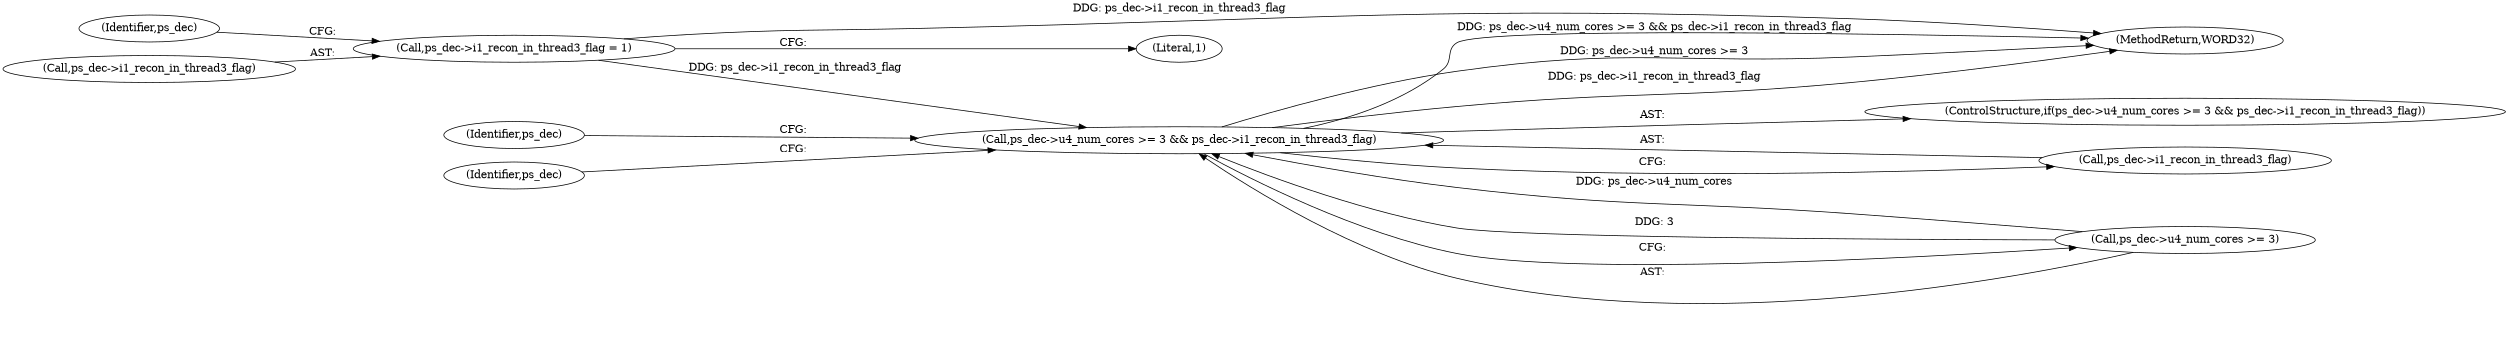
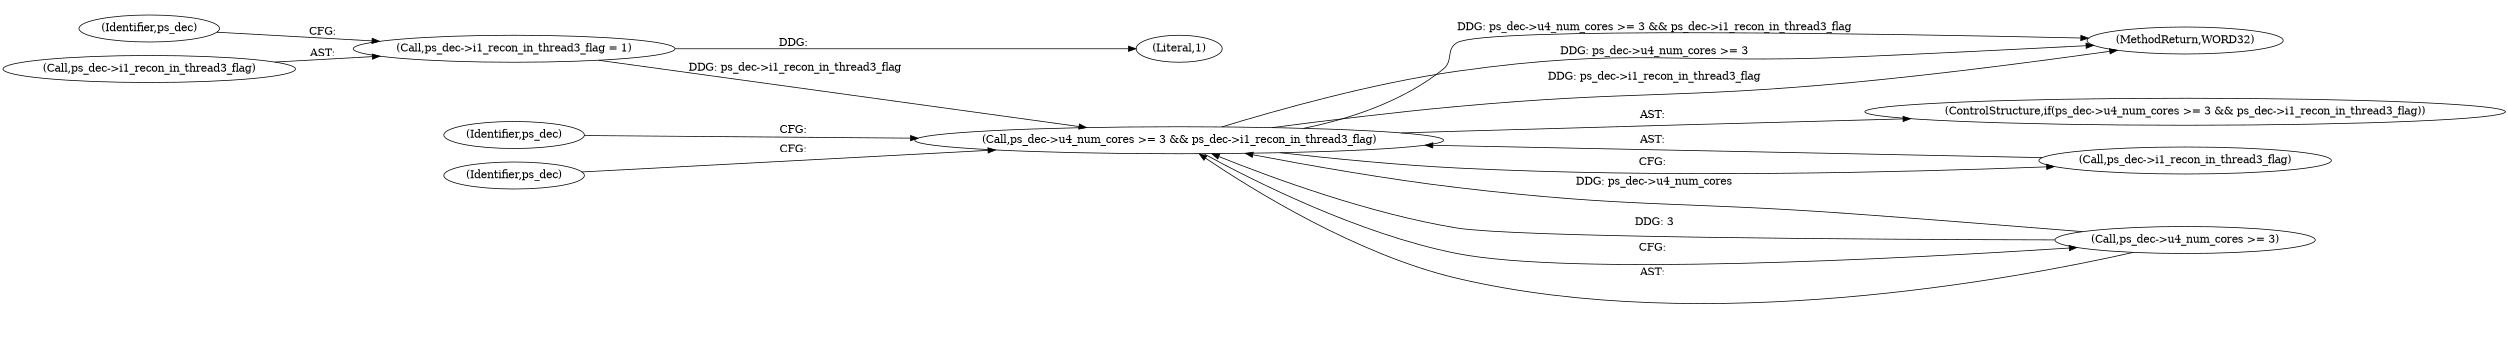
(1359, 16) -> none
(795, 43) -> (795, 43)
